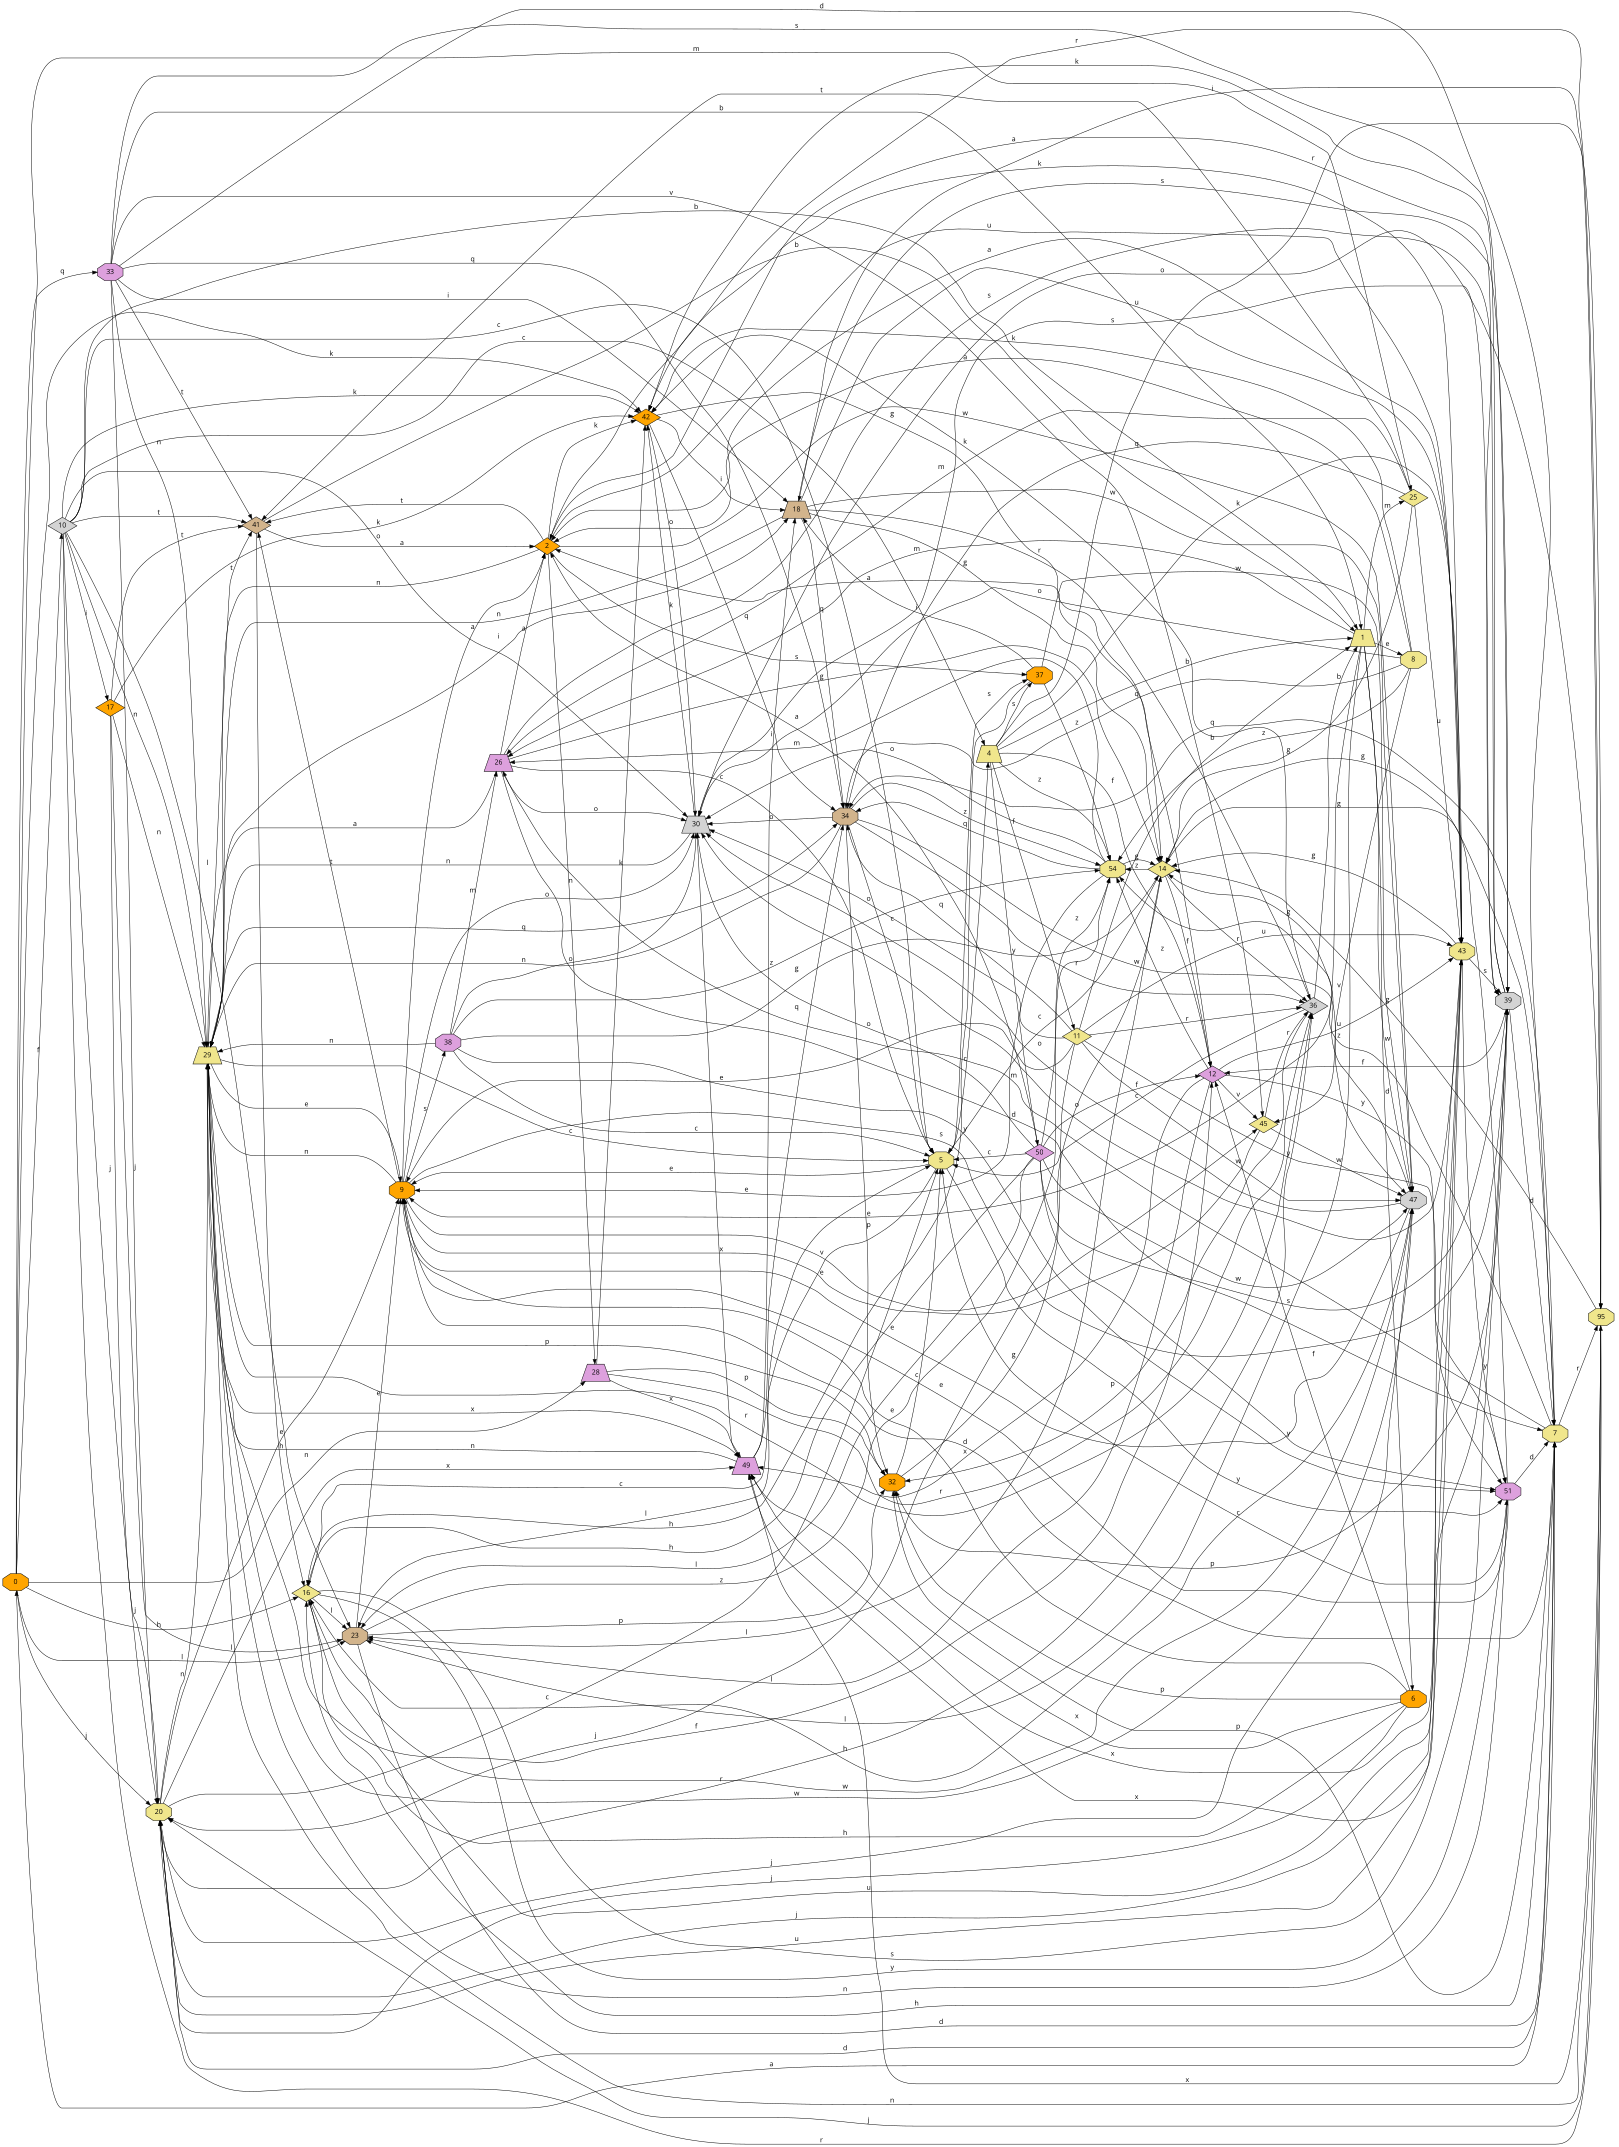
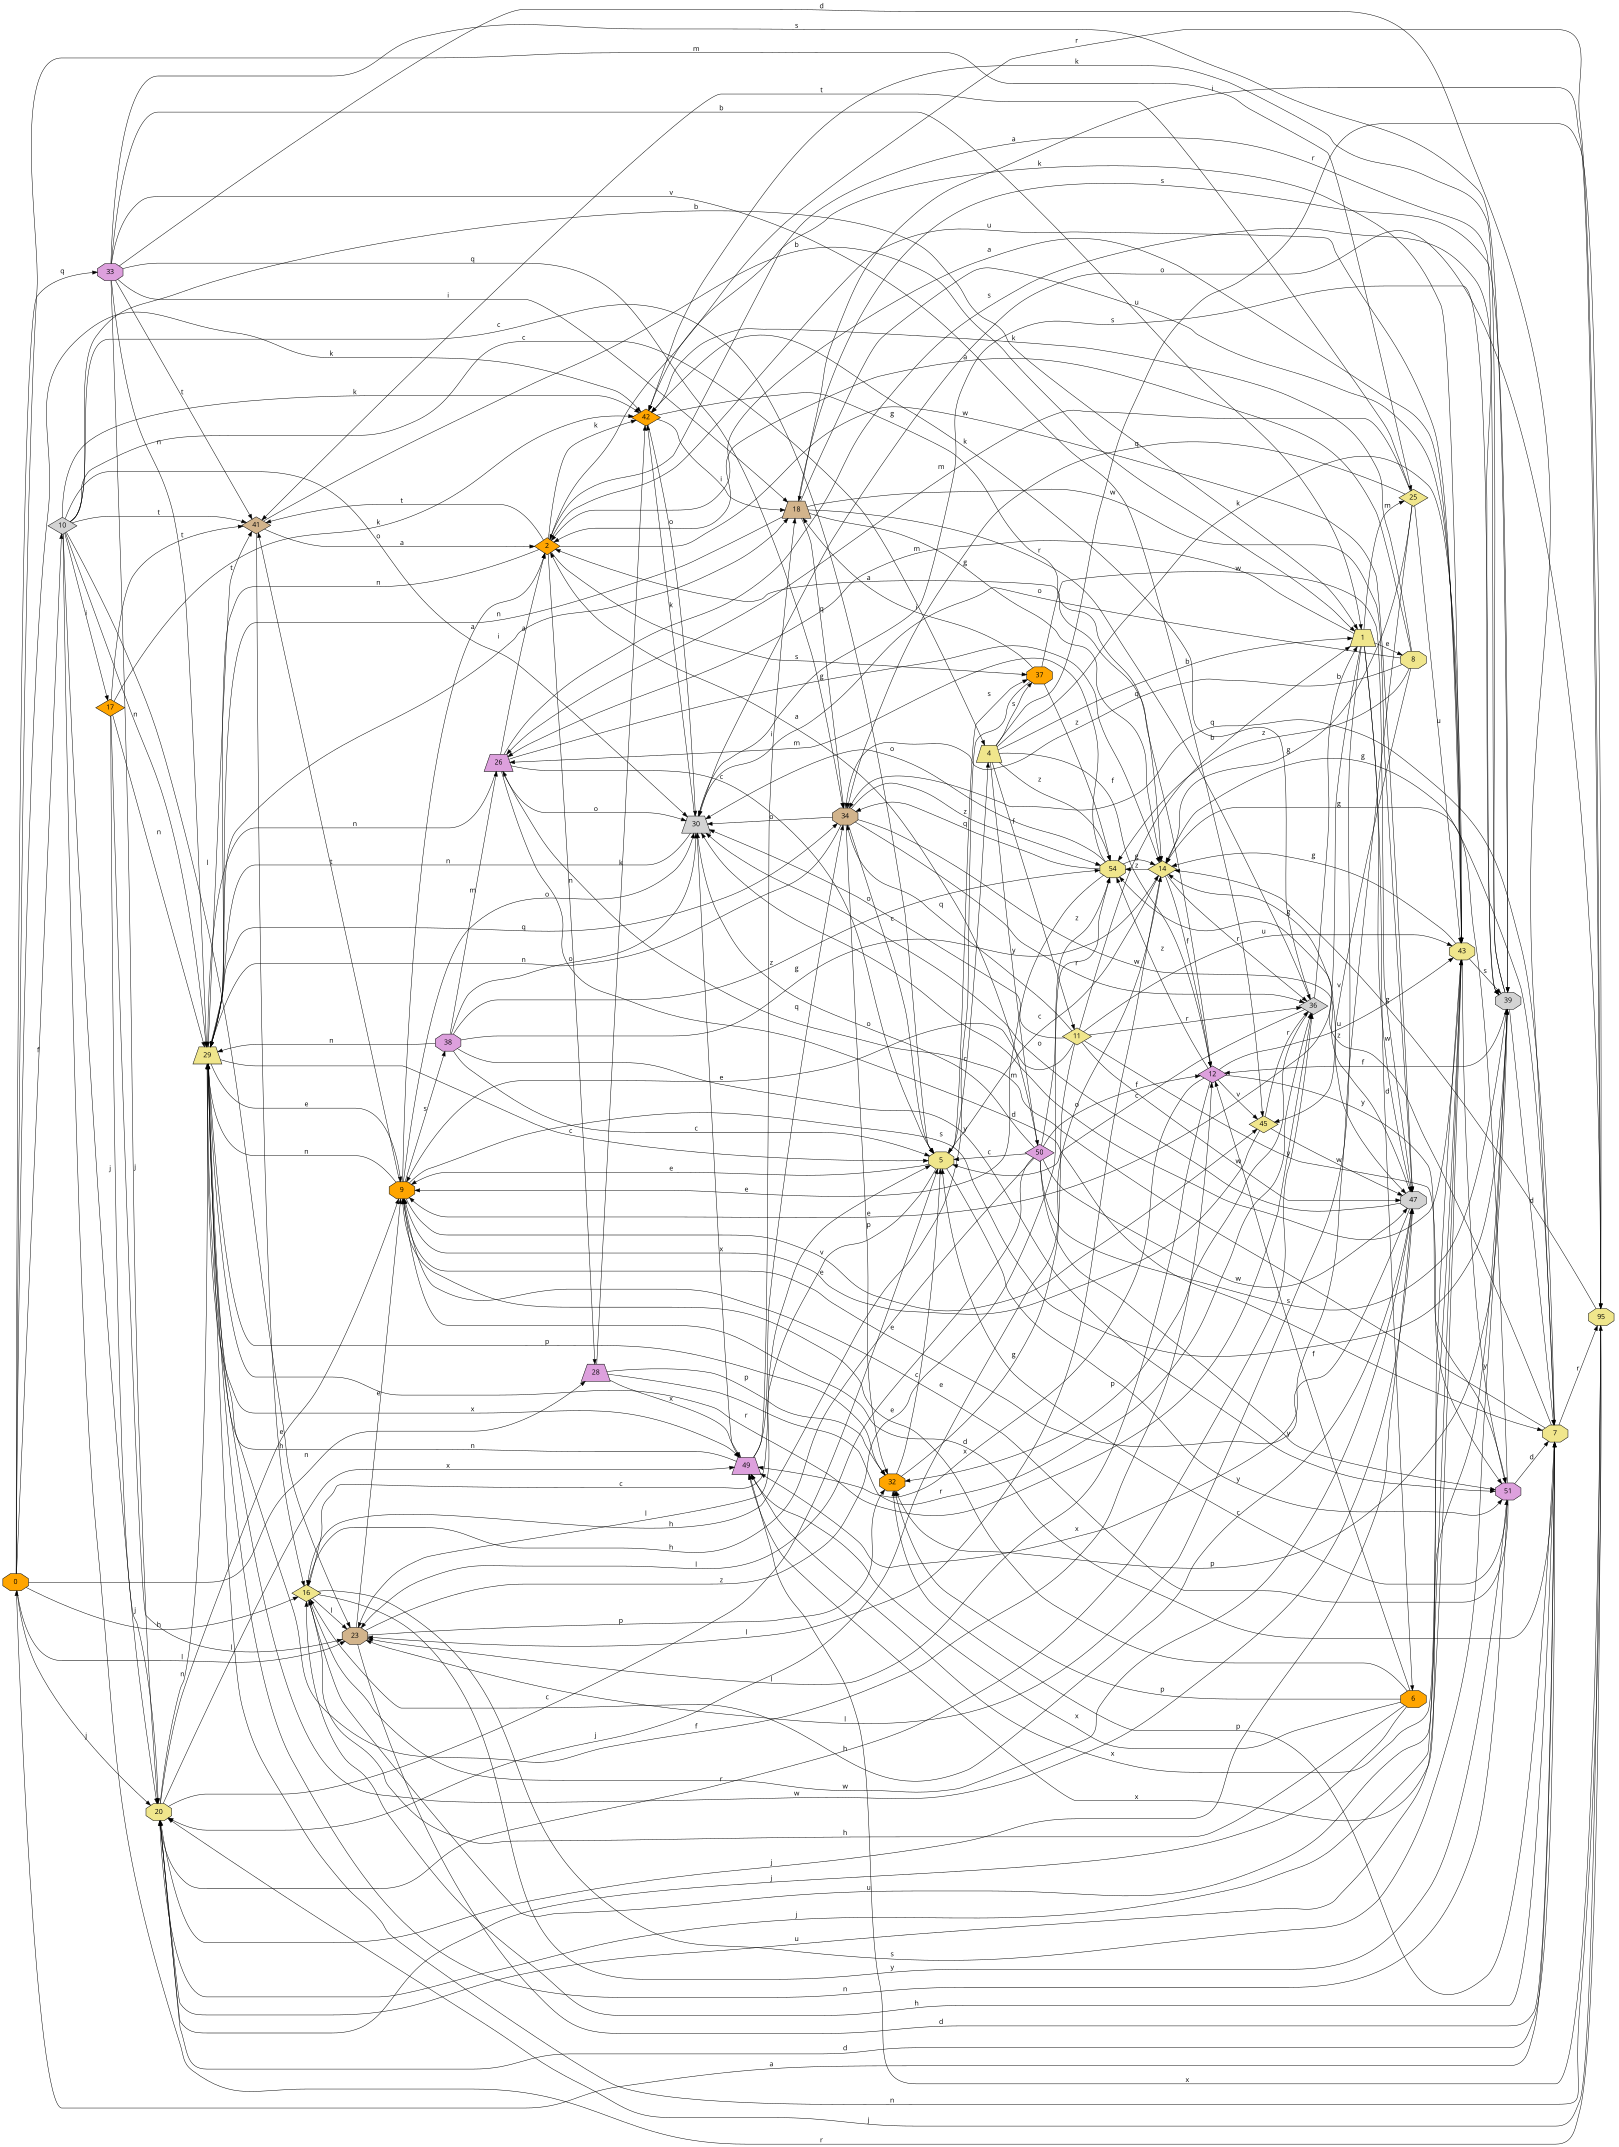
(730, 612) -> none
(355, 824) -> (355, 824)
none -> (1338, 1224)
